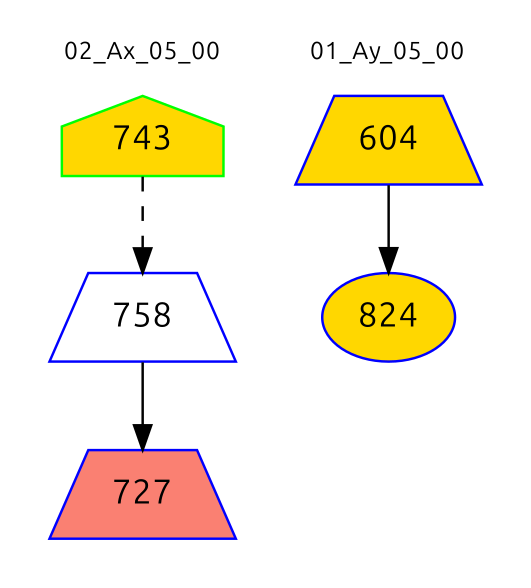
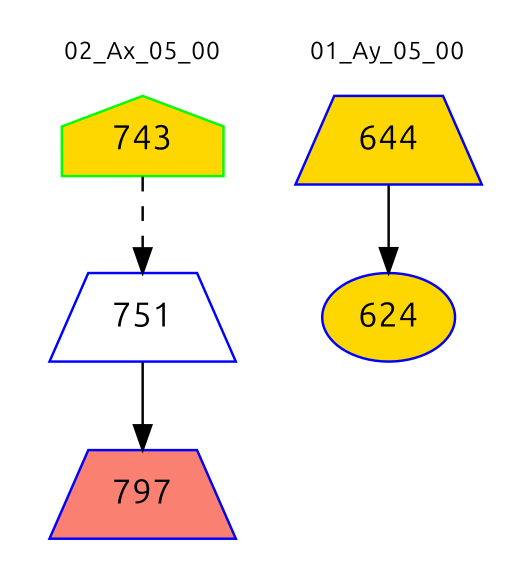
(389, 140) -> (389, 140)
(143, 317) -> (143, 317)
(389, 317) -> (389, 317)
(143, 494) -> (143, 494)
